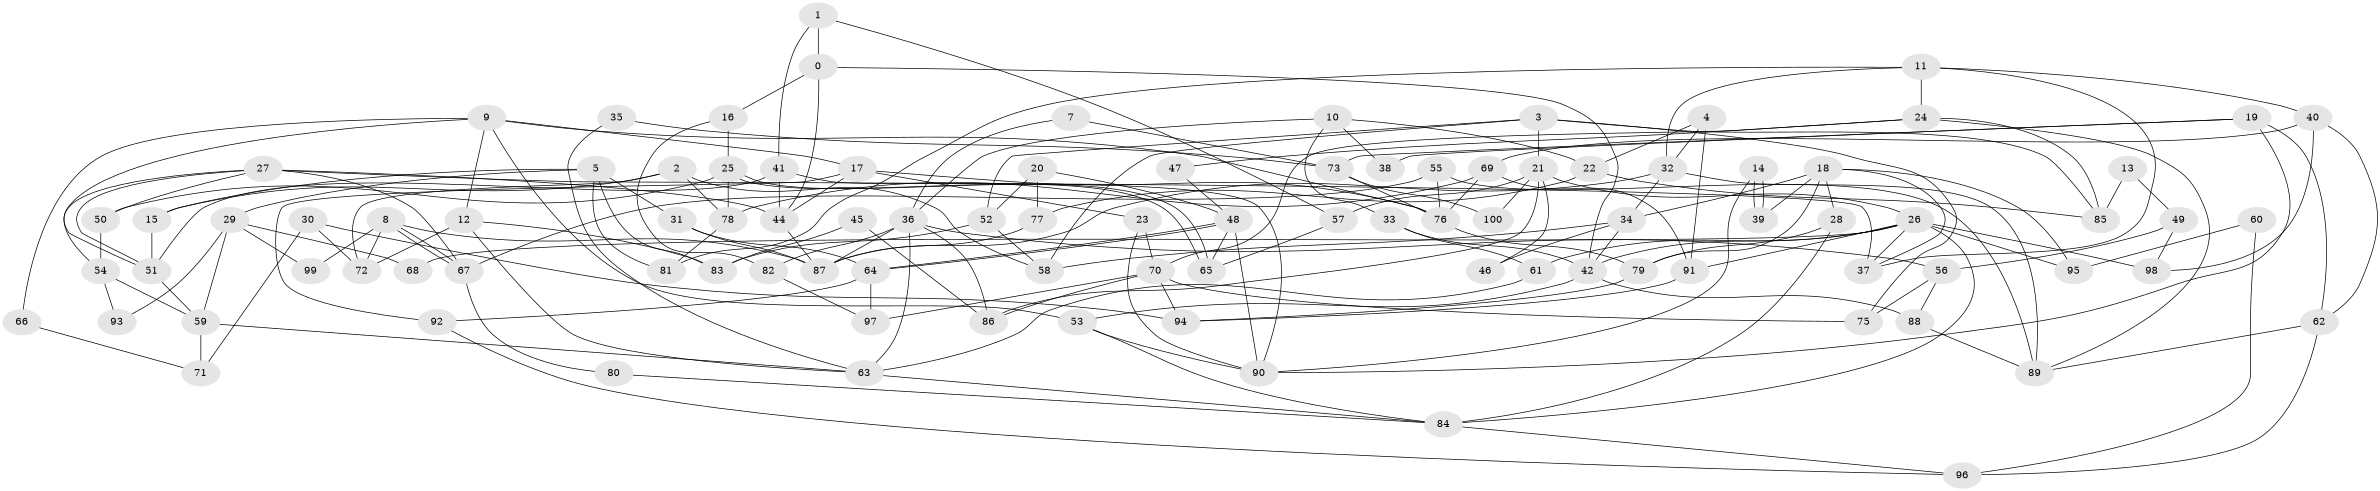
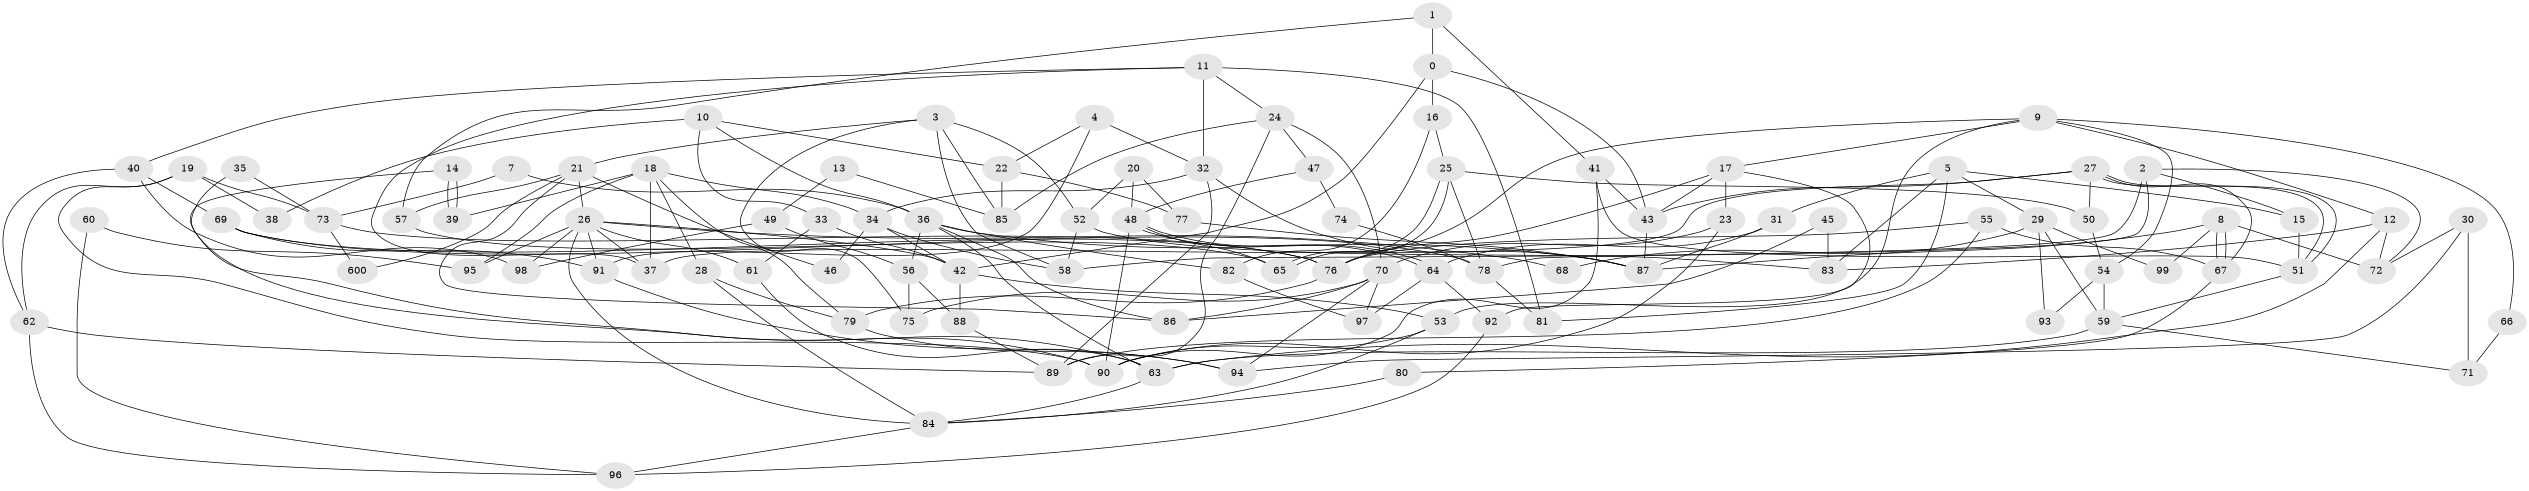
(779, 220) -> (1648, 220)
none -> (1341, 220)
(1493, 220) -> (357, 271)
